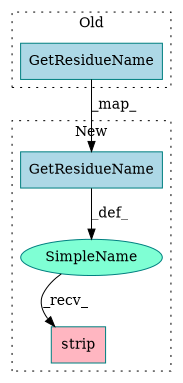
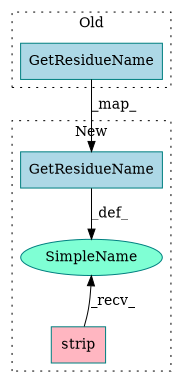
(43, 294) -> (89, 307)
